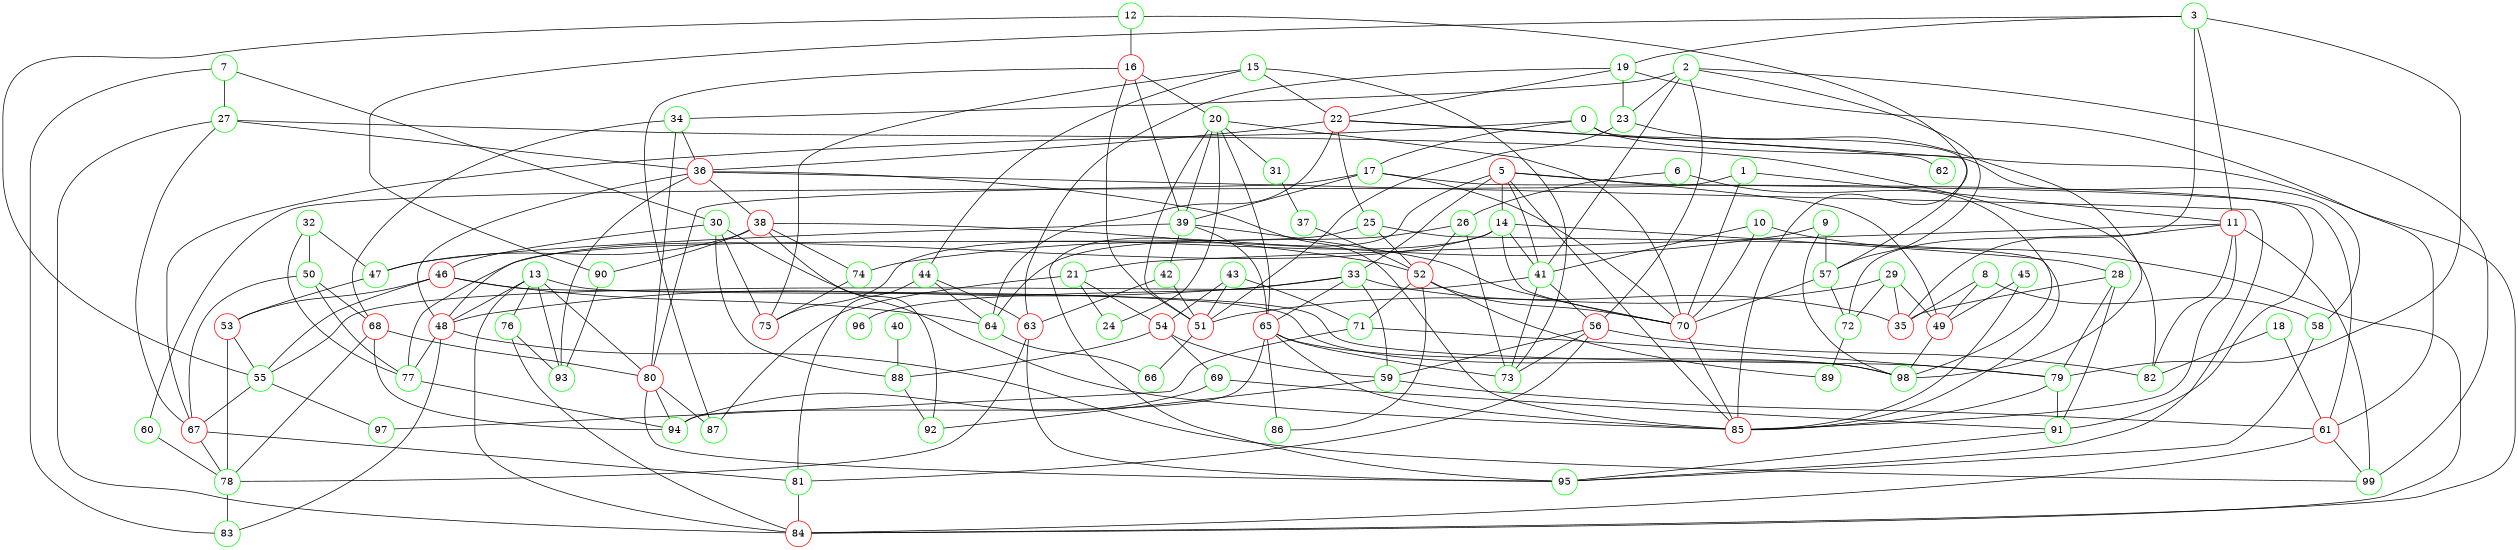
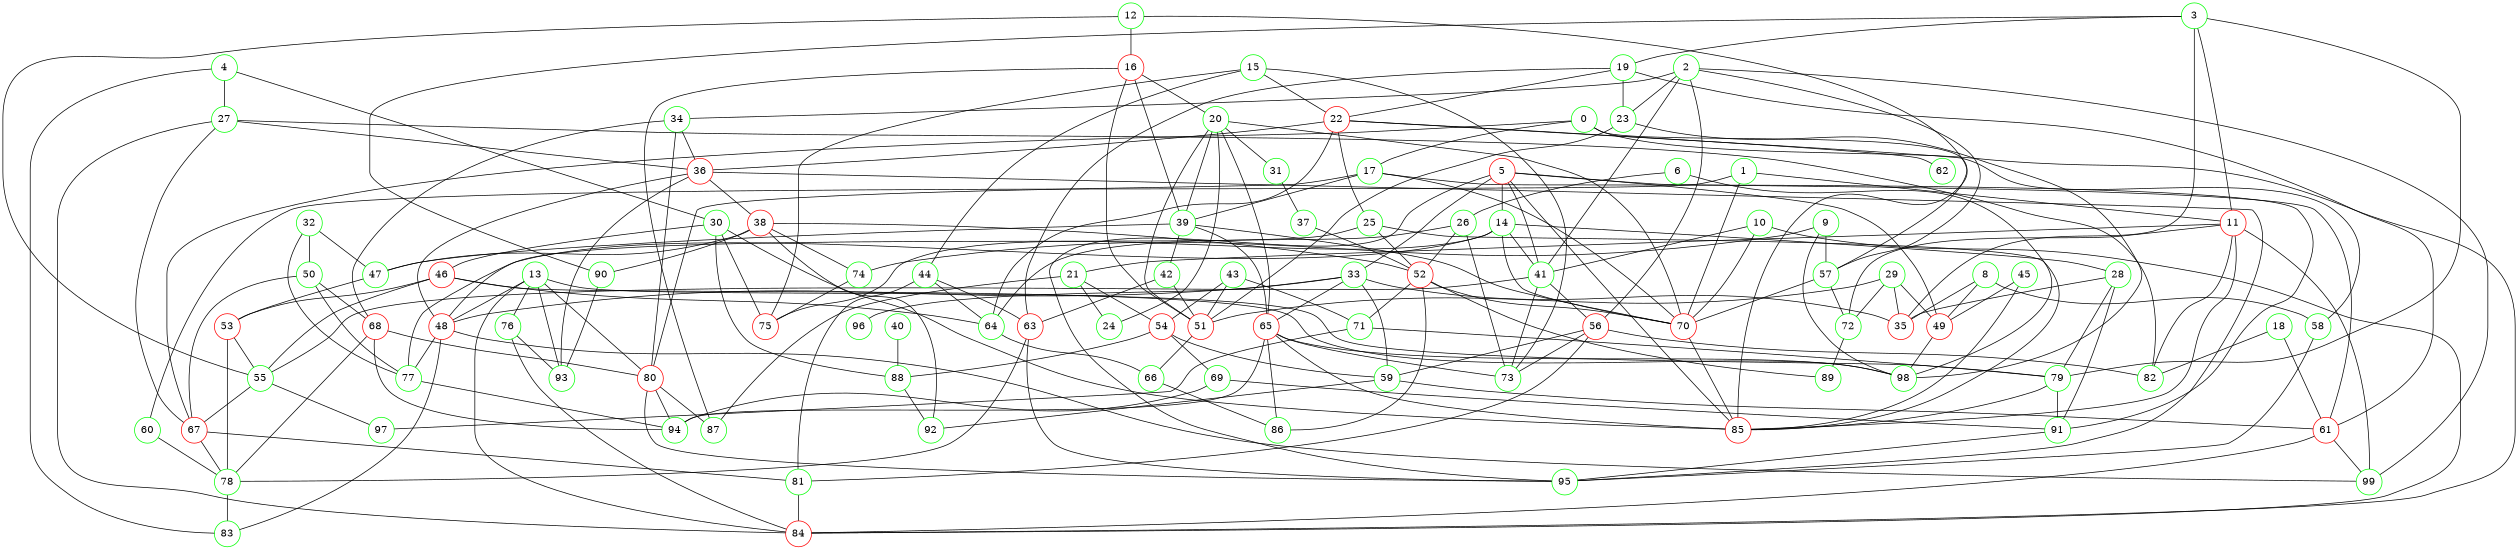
(224, 68) -> (224, 68)
(1251, 225) -> none
none -> (1222, 407)
